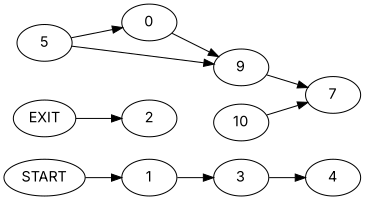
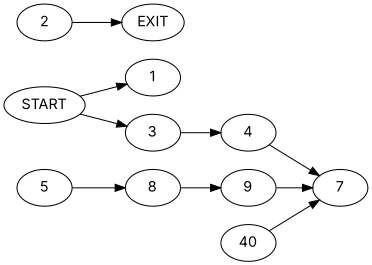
(149, 22) -> (153, 188)
(138, 54) -> none
(94, 118) -> (92, 22)
(241, 122) -> (248, 243)
none -> (290, 158)
(190, 178) -> (99, 119)
